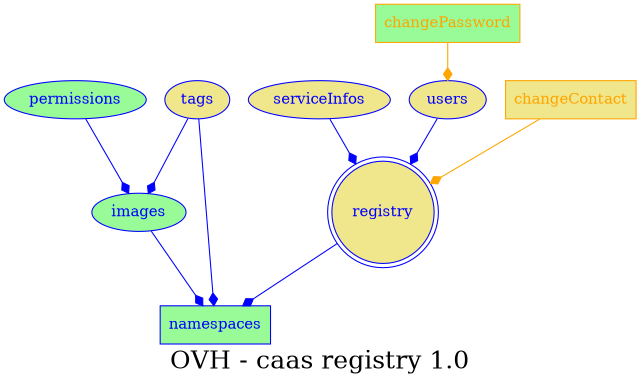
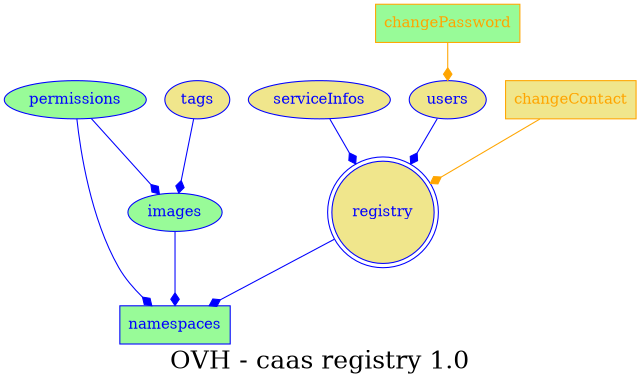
(206, 206) -> (96, 214)
